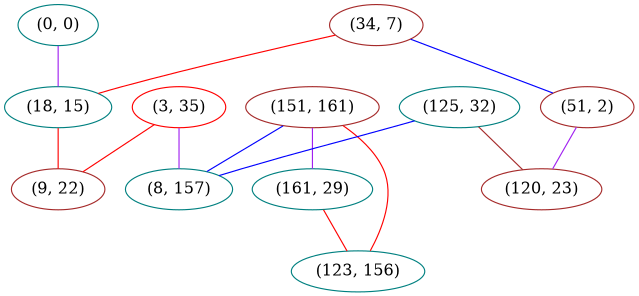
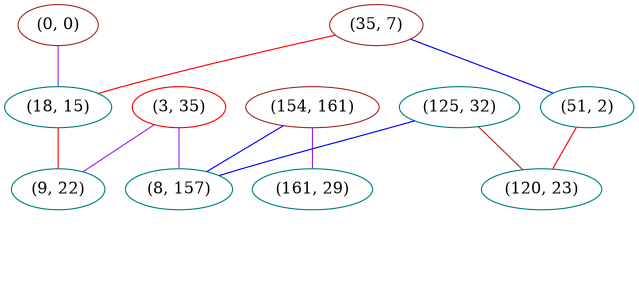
(58, 25) -> (58, 25)
(376, 25) -> (376, 25)
(312, 107) -> (312, 107)
(587, 107) -> (587, 107)
(119, 148) -> (119, 148)
(565, 148) -> (565, 148)
(58, 189) -> (58, 189)
(542, 189) -> (542, 189)
(358, 271) -> none
